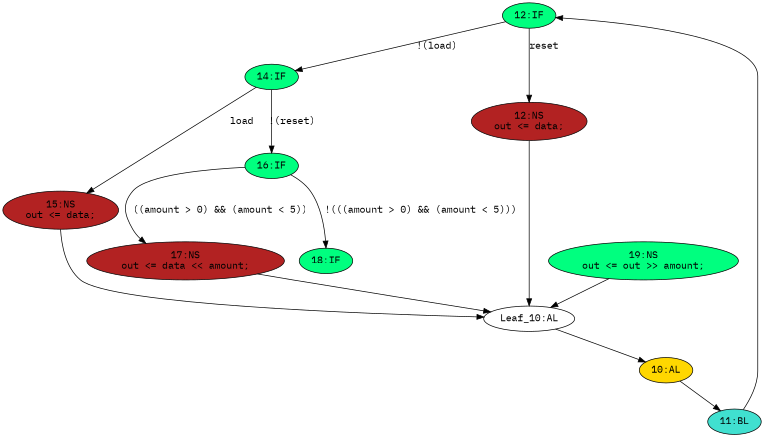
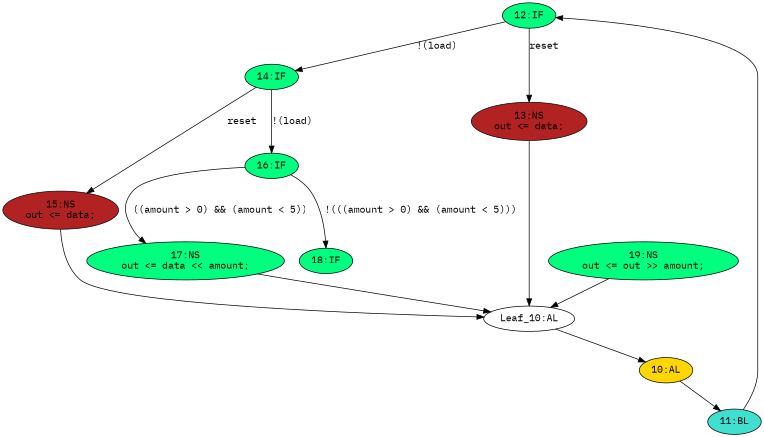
(242, 121) -> (242, 121)
(292, 121) -> (292, 121)
(529, 121) -> (529, 121)
(186, 261) -> (186, 261)
